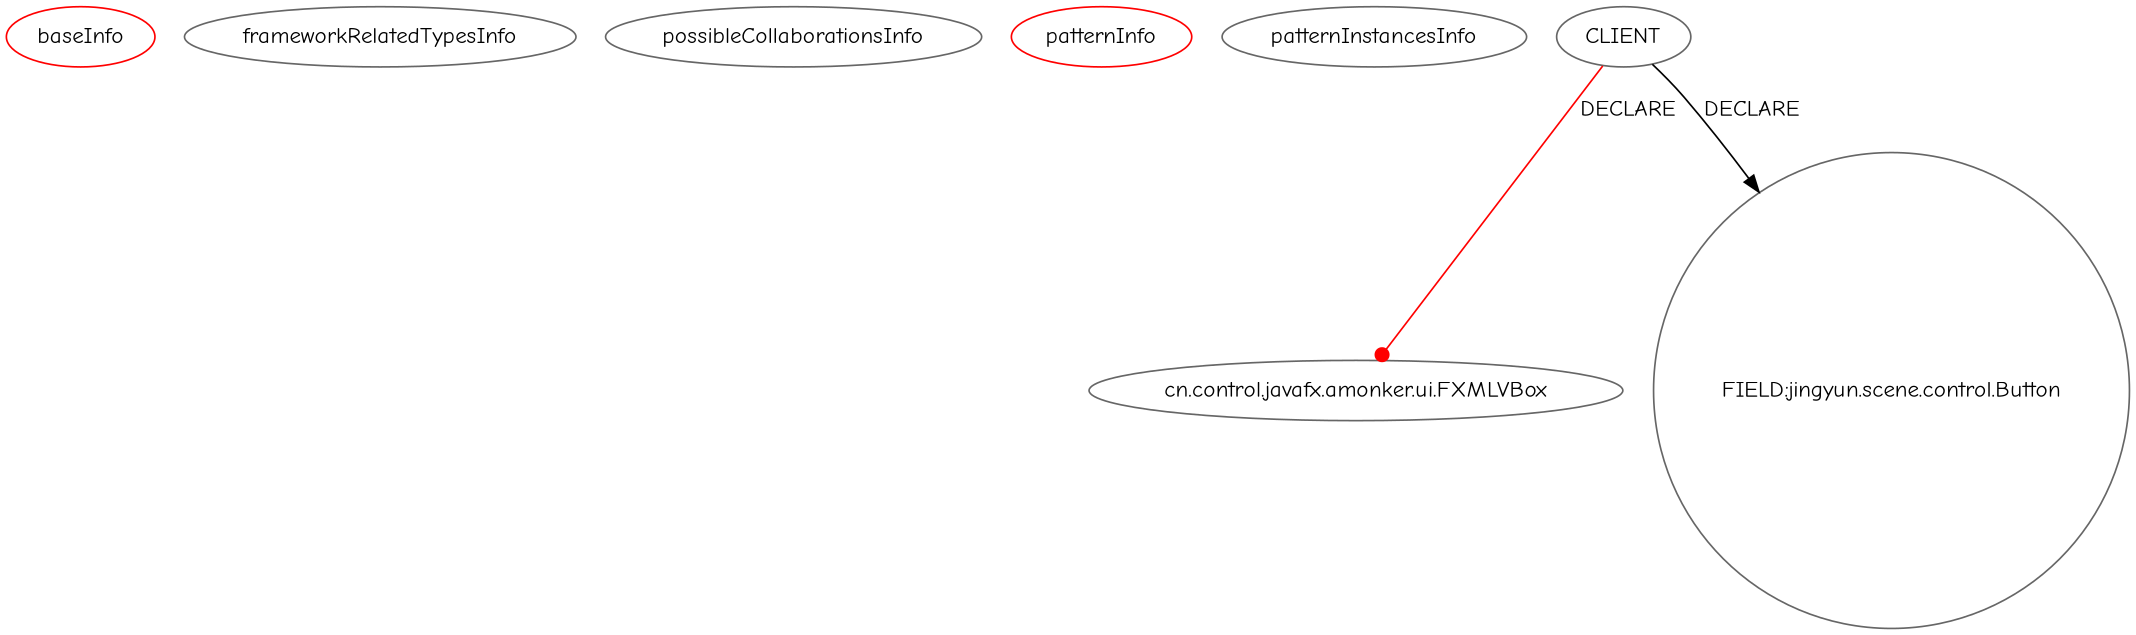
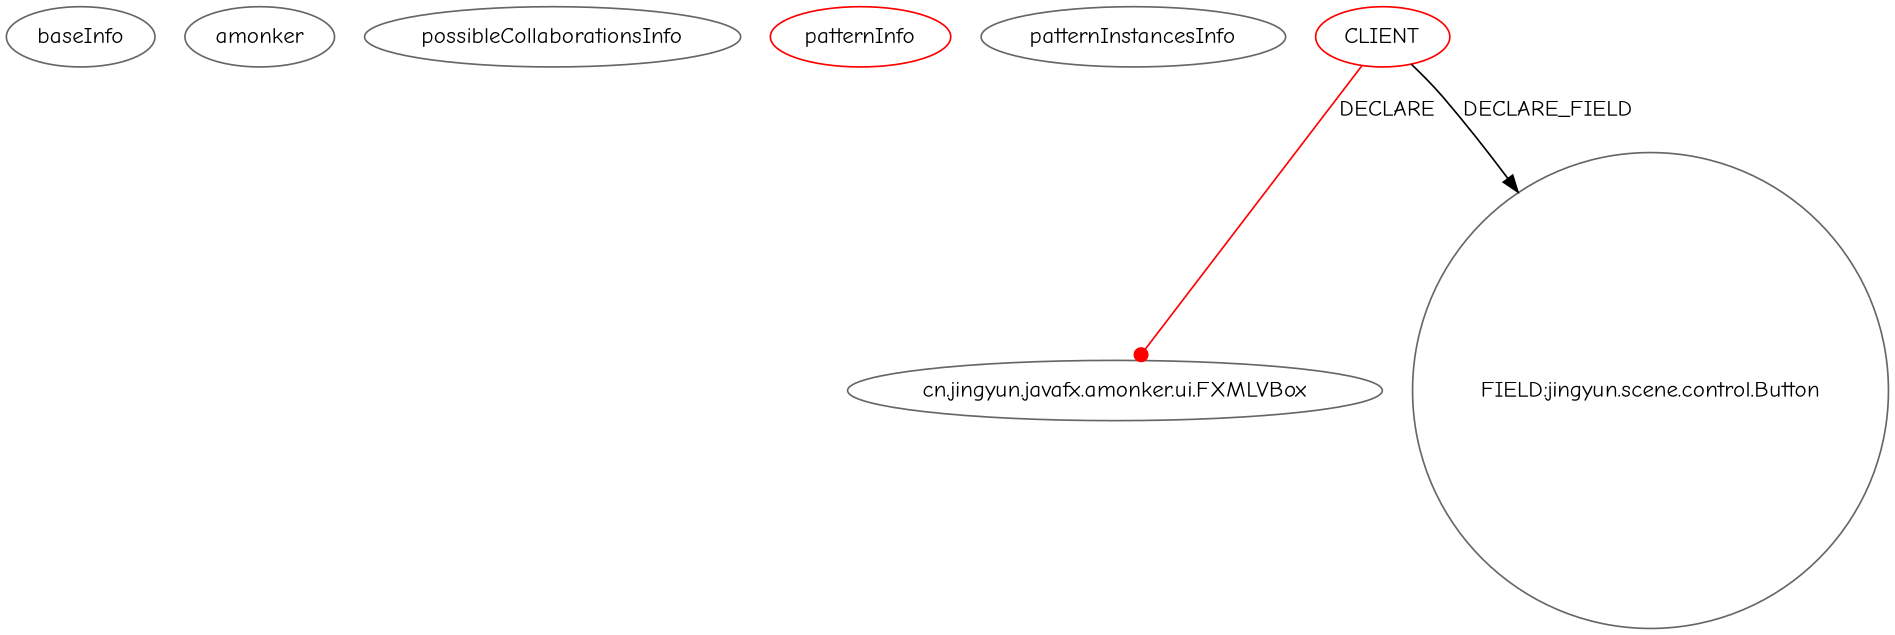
(81, 37) -> (81, 37)
(380, 37) -> (260, 37)
(1624, 37) -> (1383, 37)
(1753, 110) -> (1548, 110)
(1356, 391) -> (1115, 391)
